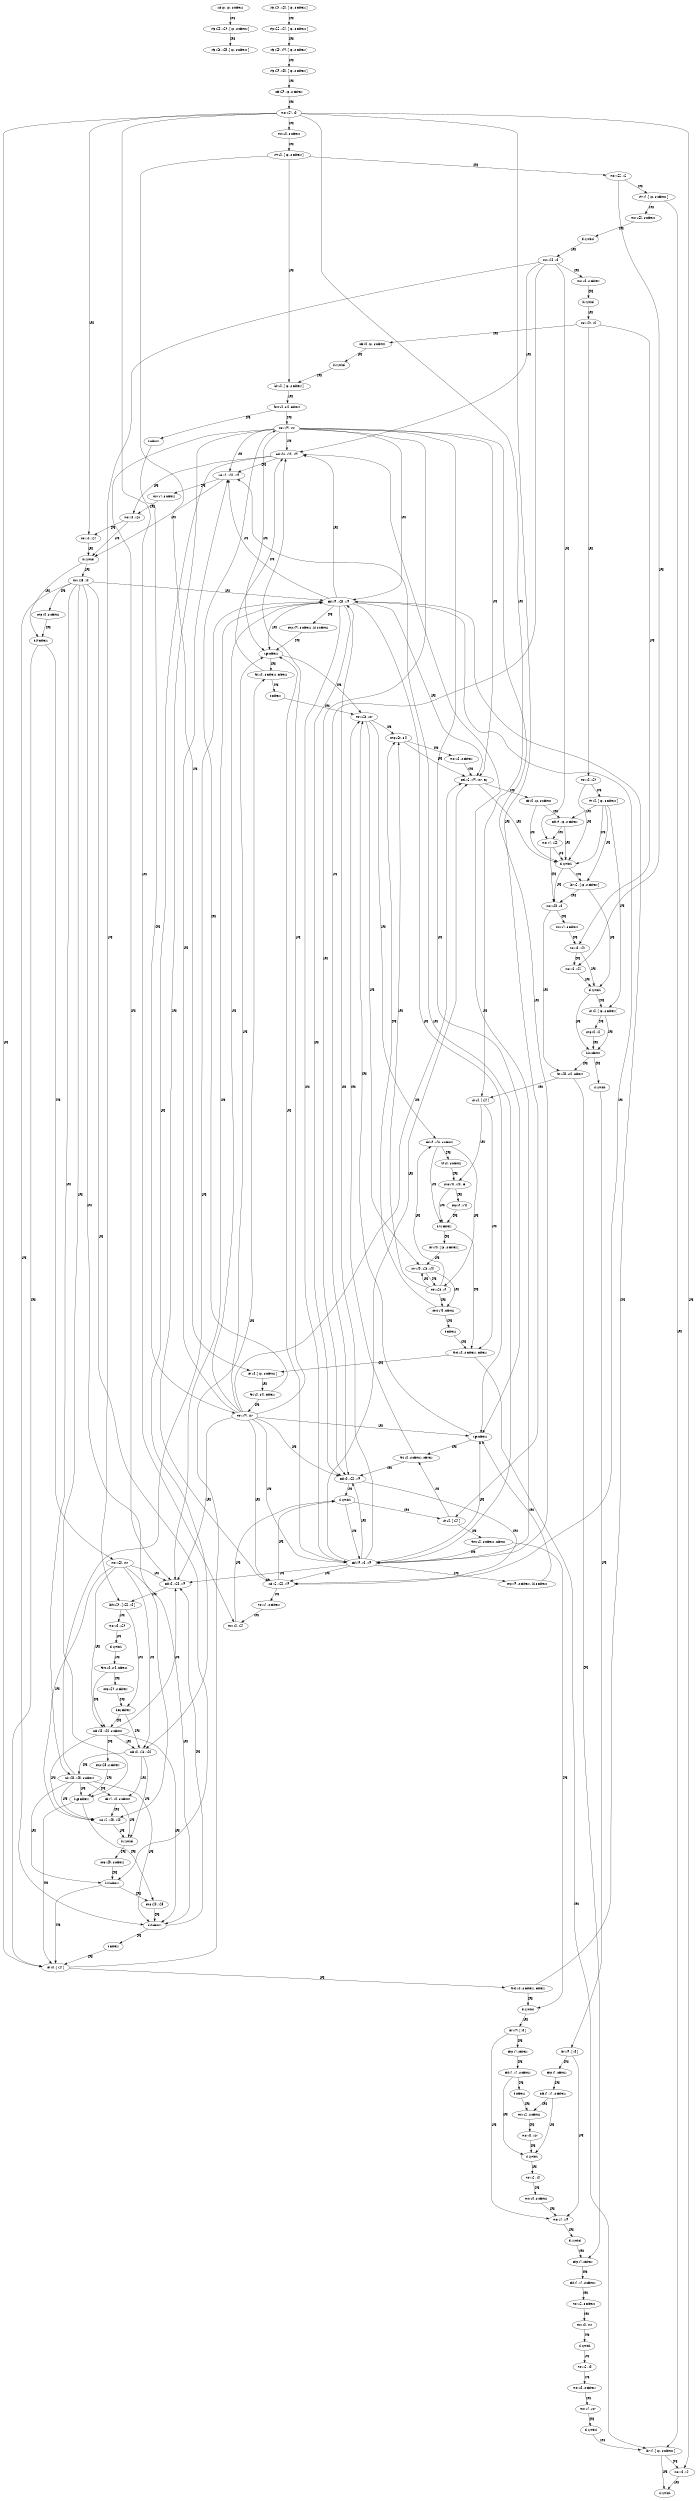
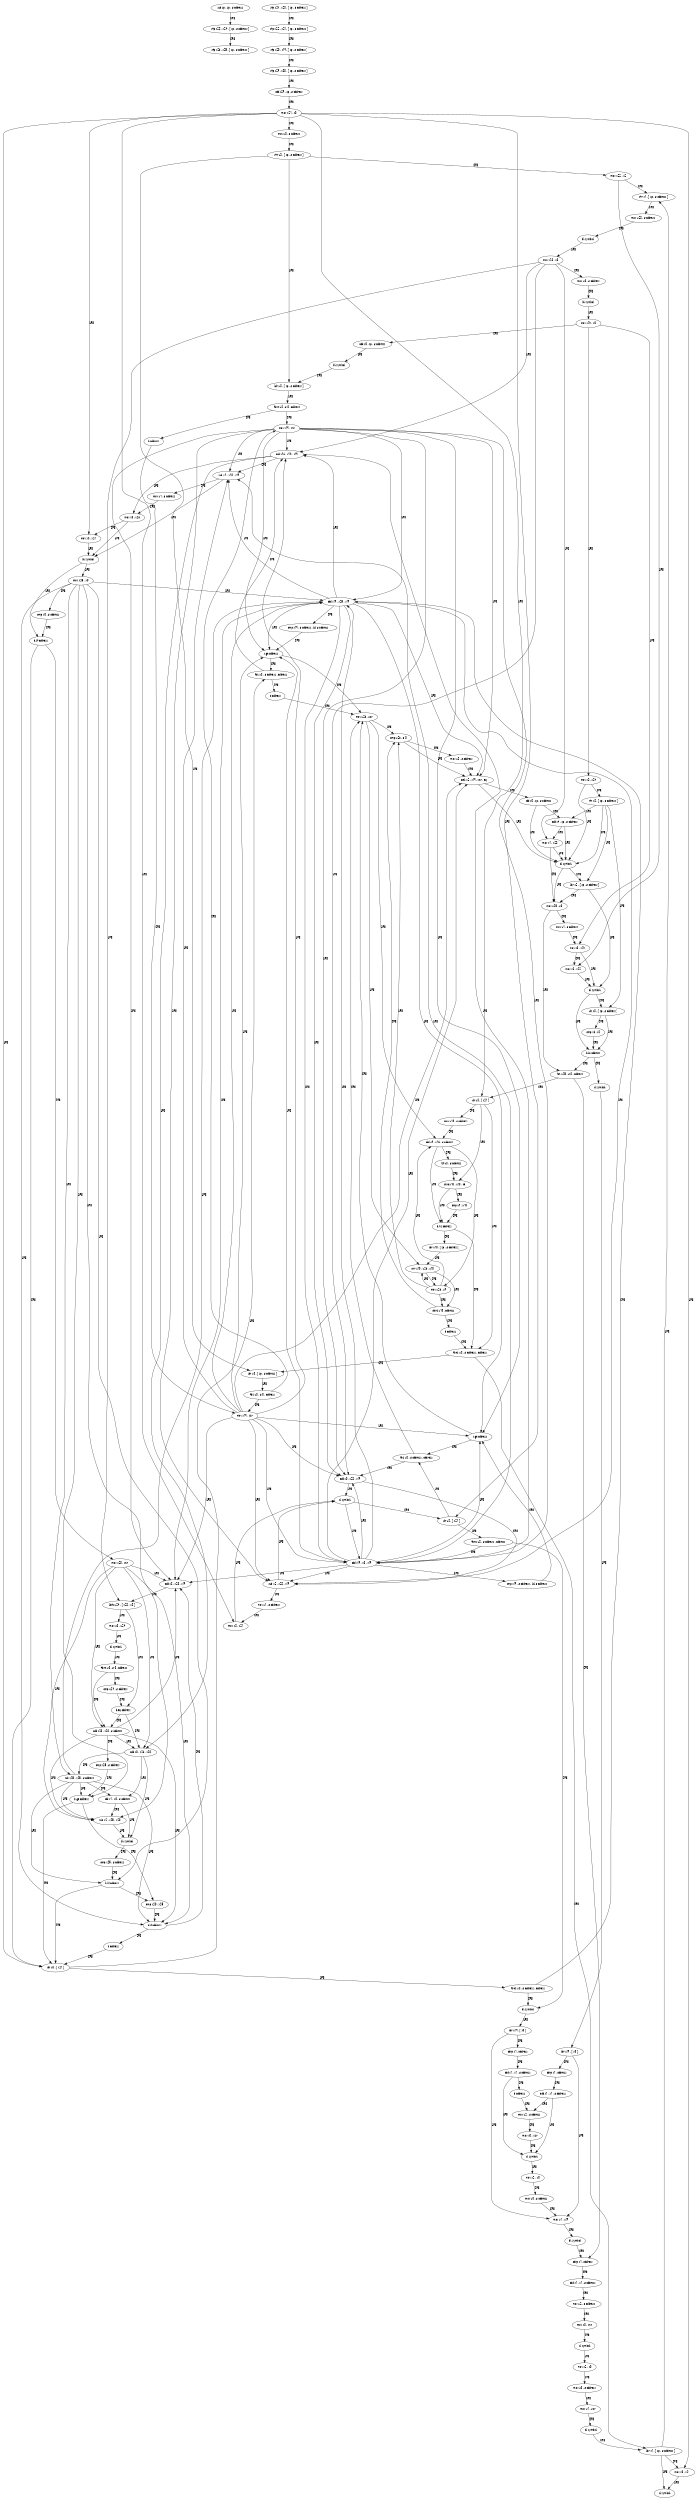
(593, 1032) -> (593, 1032)
none -> (456, 1122)
(677, 1322) -> (665, 1324)
